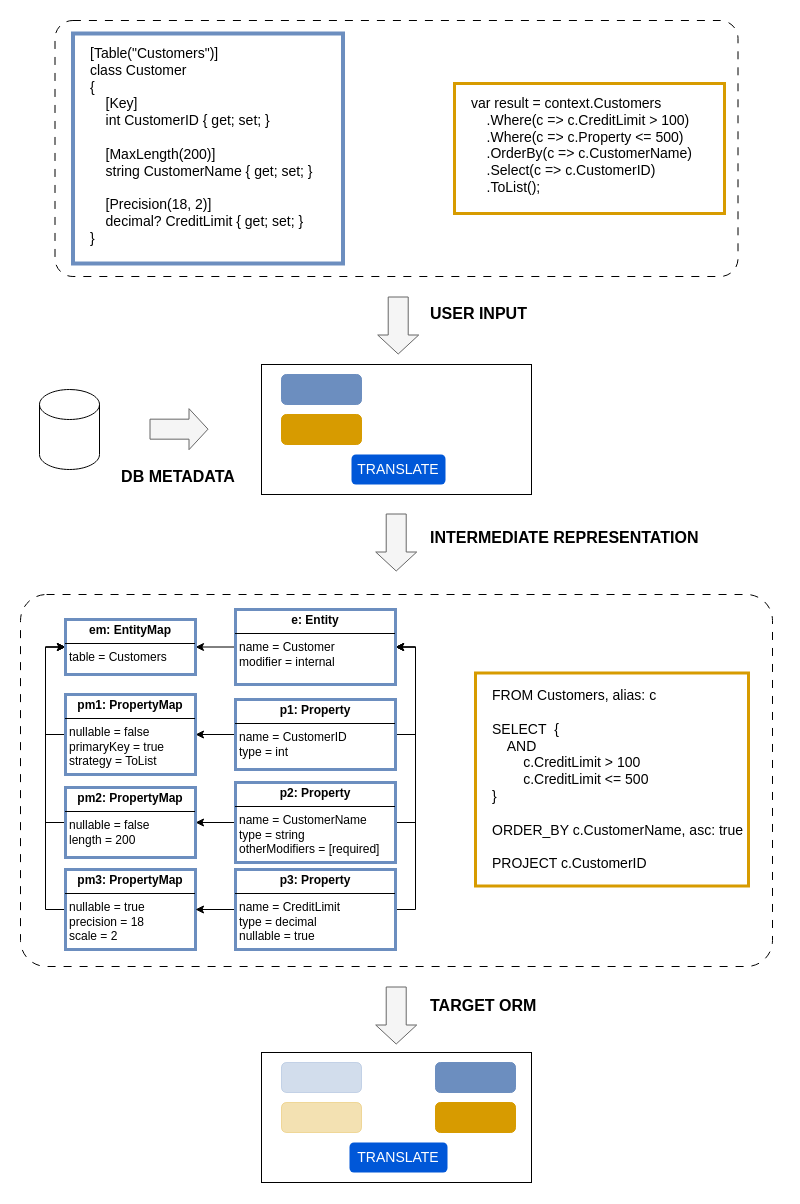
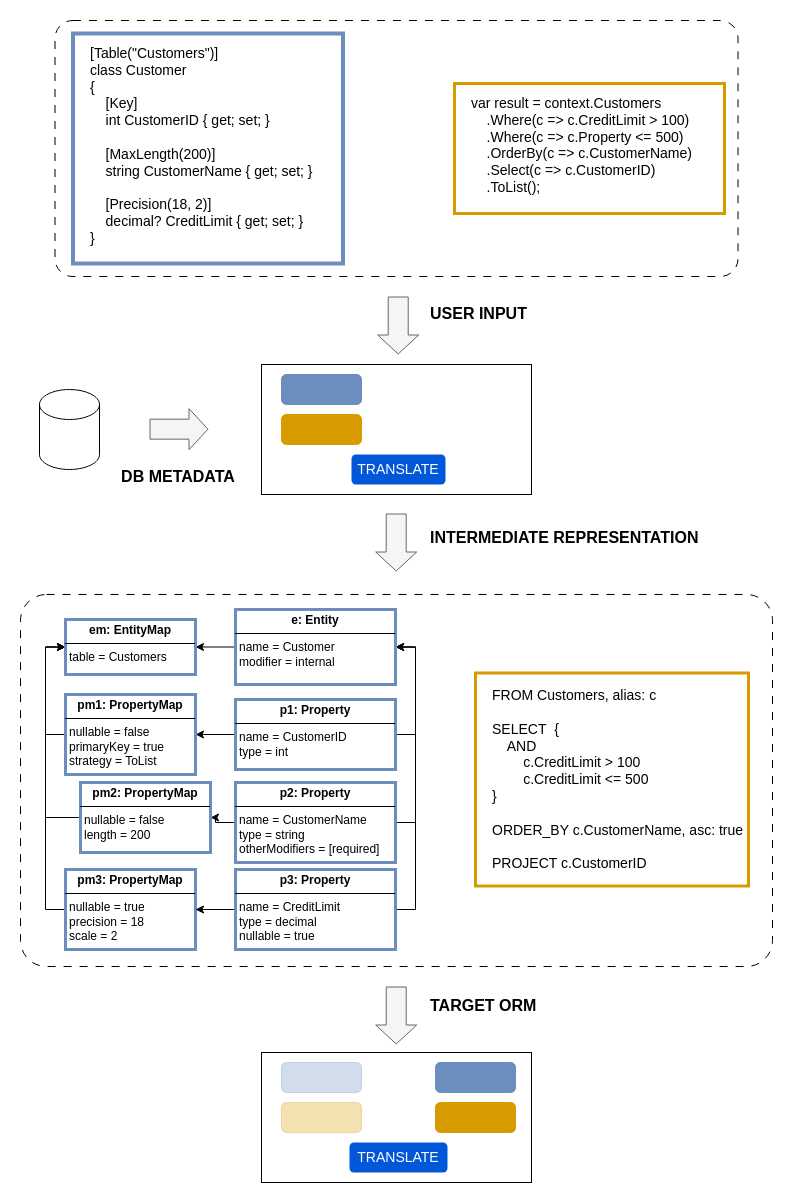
(131, 823) -> (146, 818)
